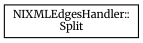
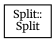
(71, 21) -> (28, 21)
